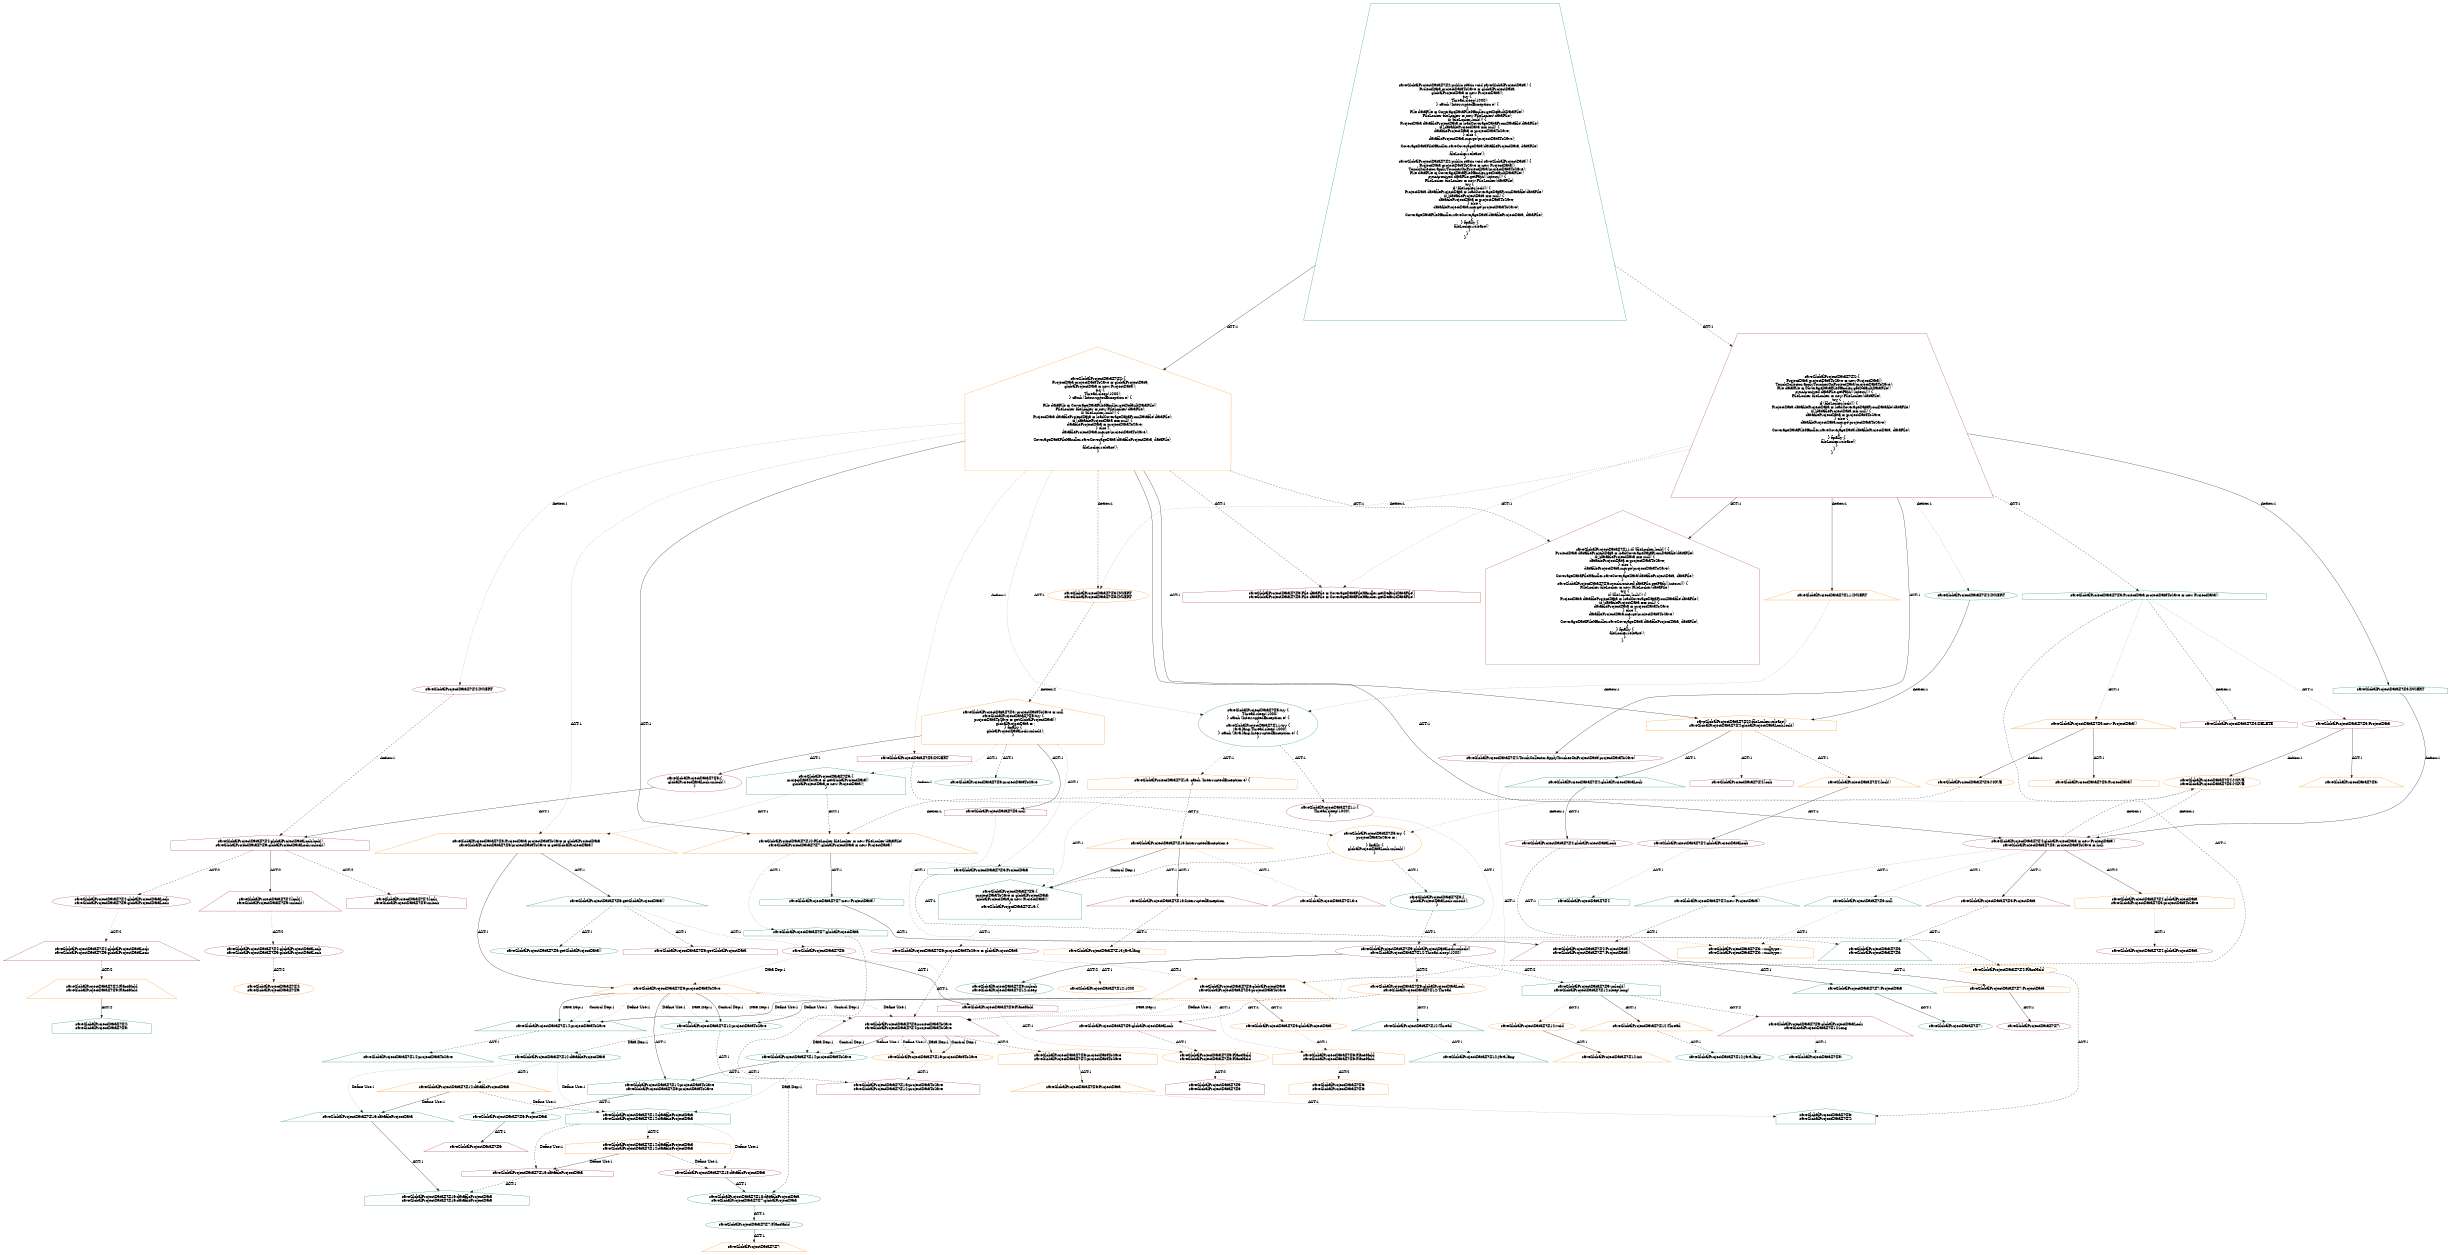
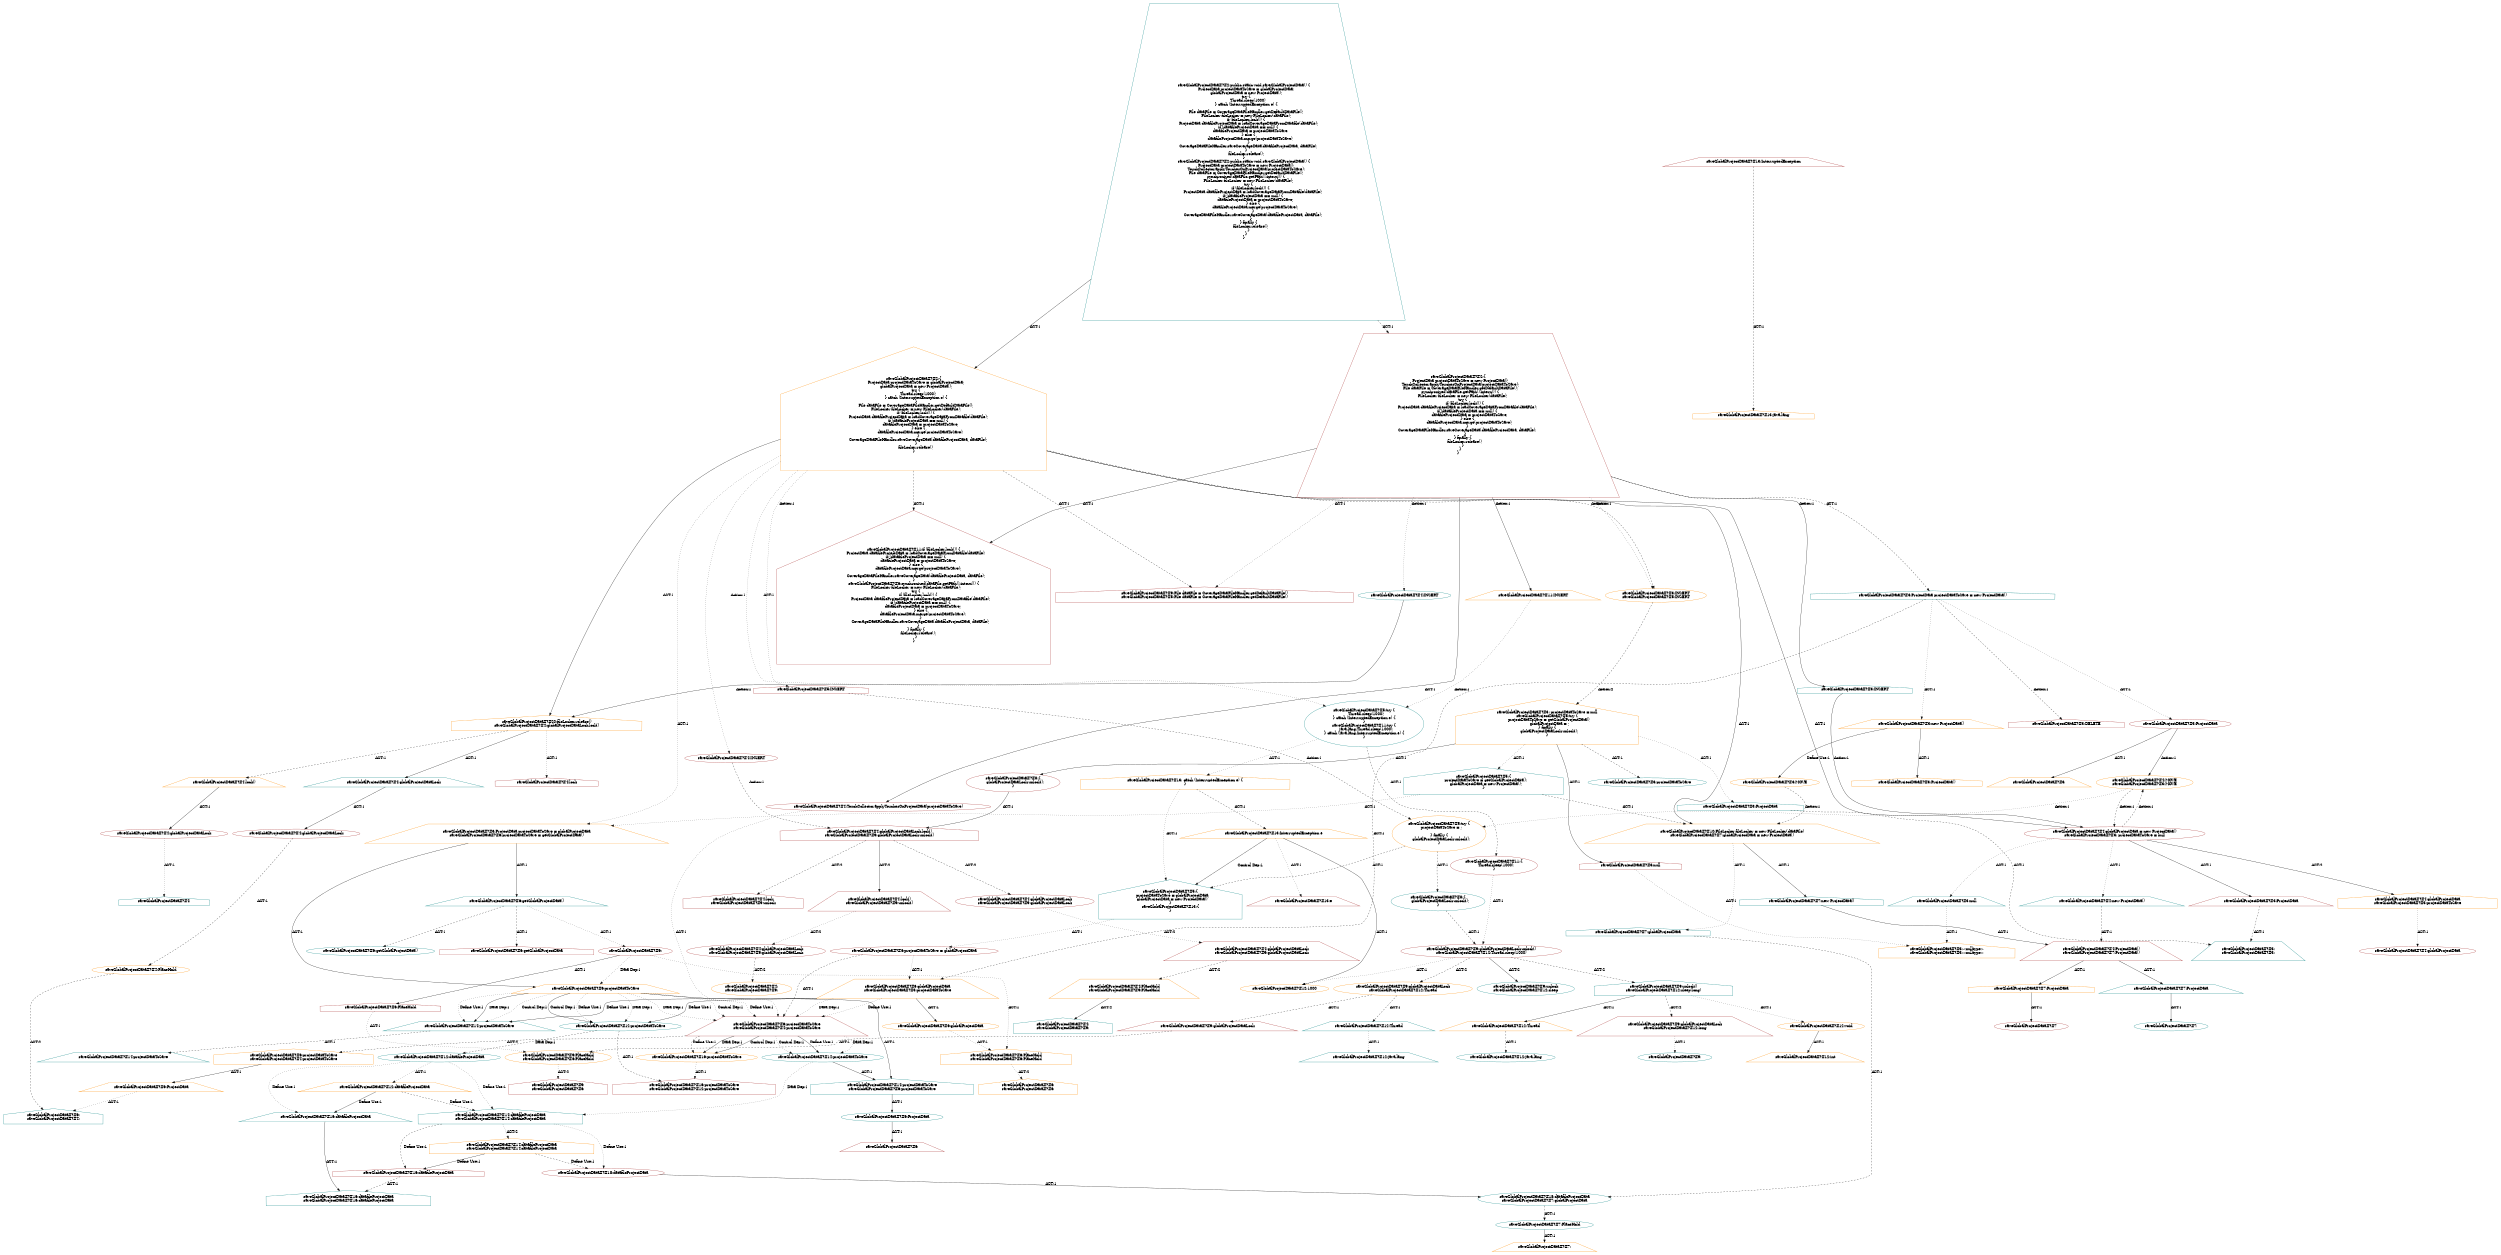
(2035, 758) -> (1818, 758)
(1178, 871) -> (1375, 907)
(2084, 1043) -> (36, 1043)
